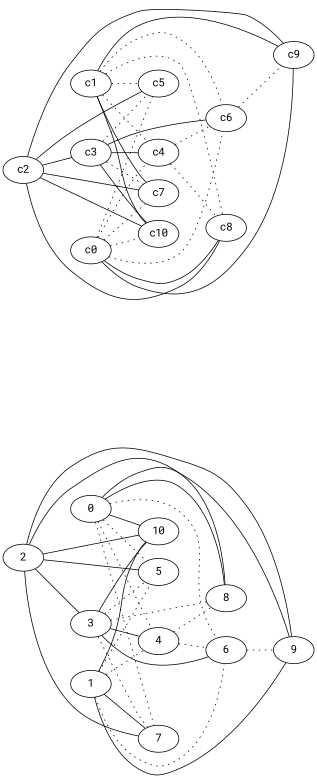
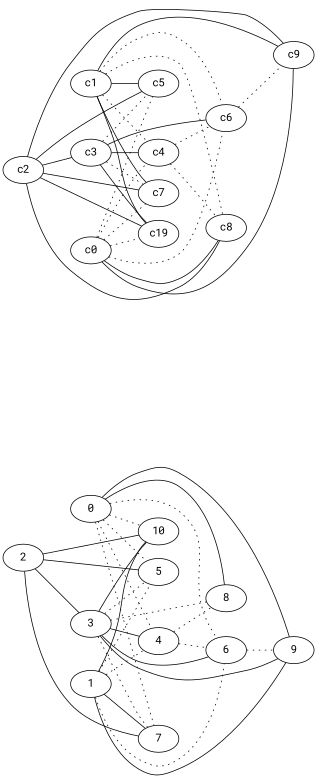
(125, 84) -> (125, 84)
(159, 234) -> (159, 234)
(150, 460) -> none
(188, 463) -> (184, 680)
(125, 520) -> (125, 520)
